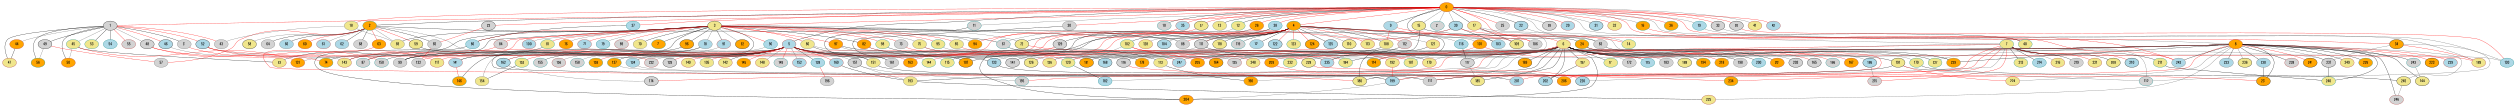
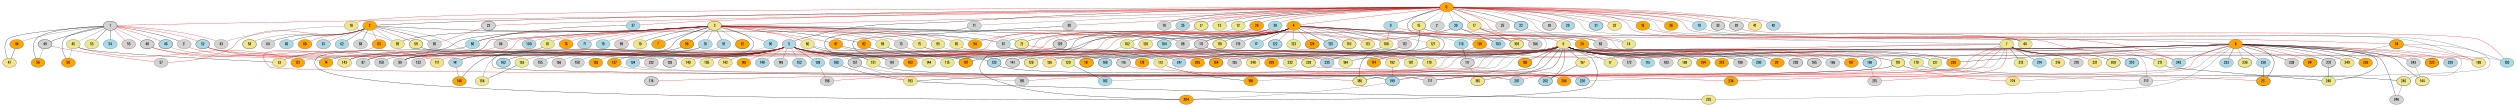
(762, 63) -> (762, 63)
none -> (1198, 75)
(576, 78) -> none
